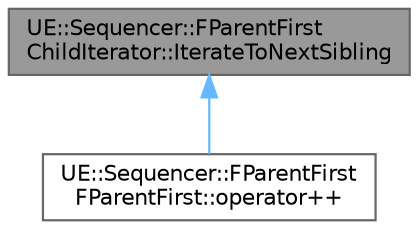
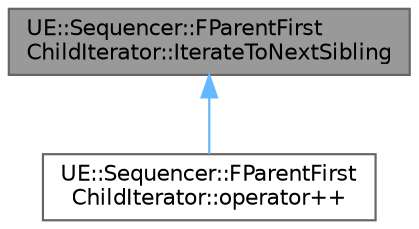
(209, 187) -> (209, 187)
